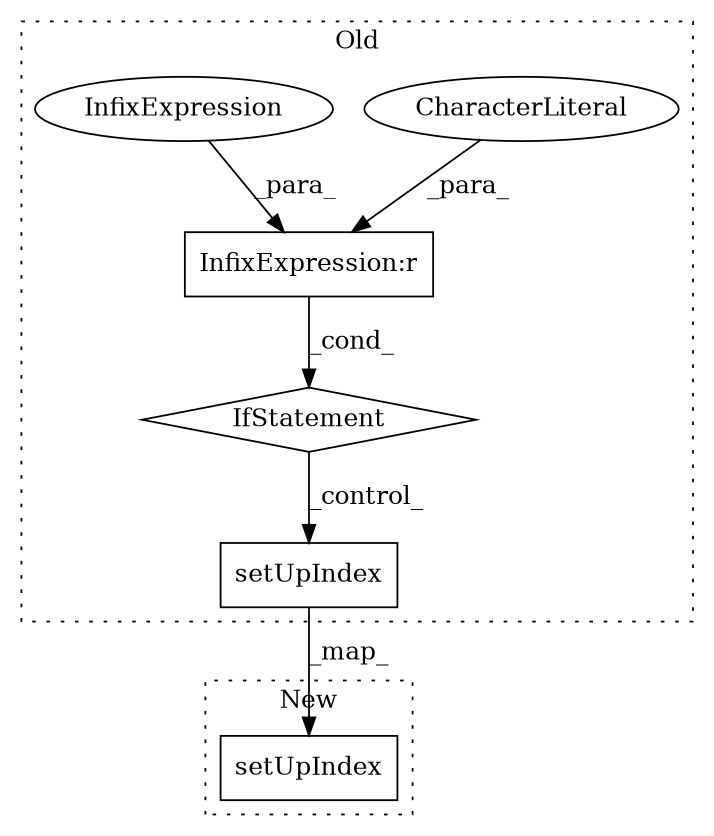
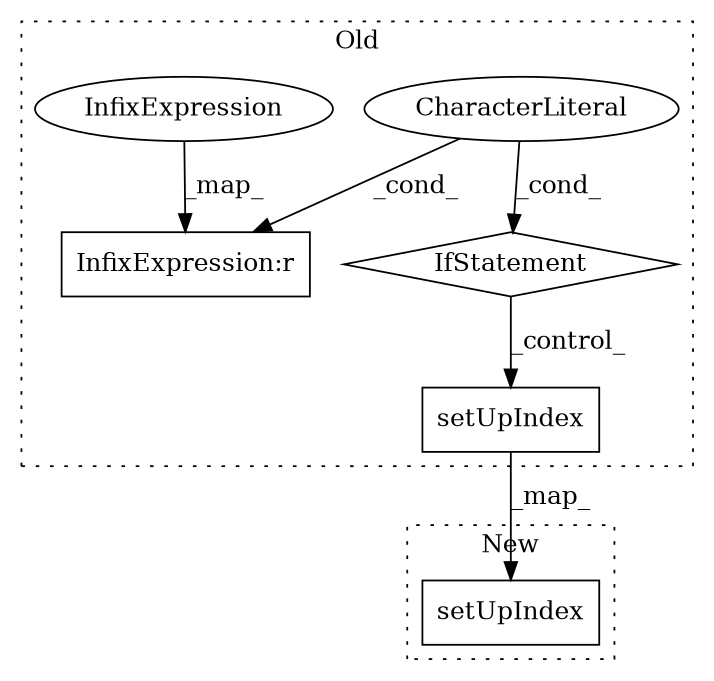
(295, 187) -> (224, 187)
(468, 187) -> (416, 187)
(309, 333) -> (517, 178)
